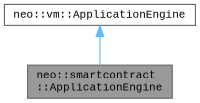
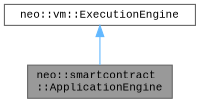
(100, 15) -> (100, 15)
